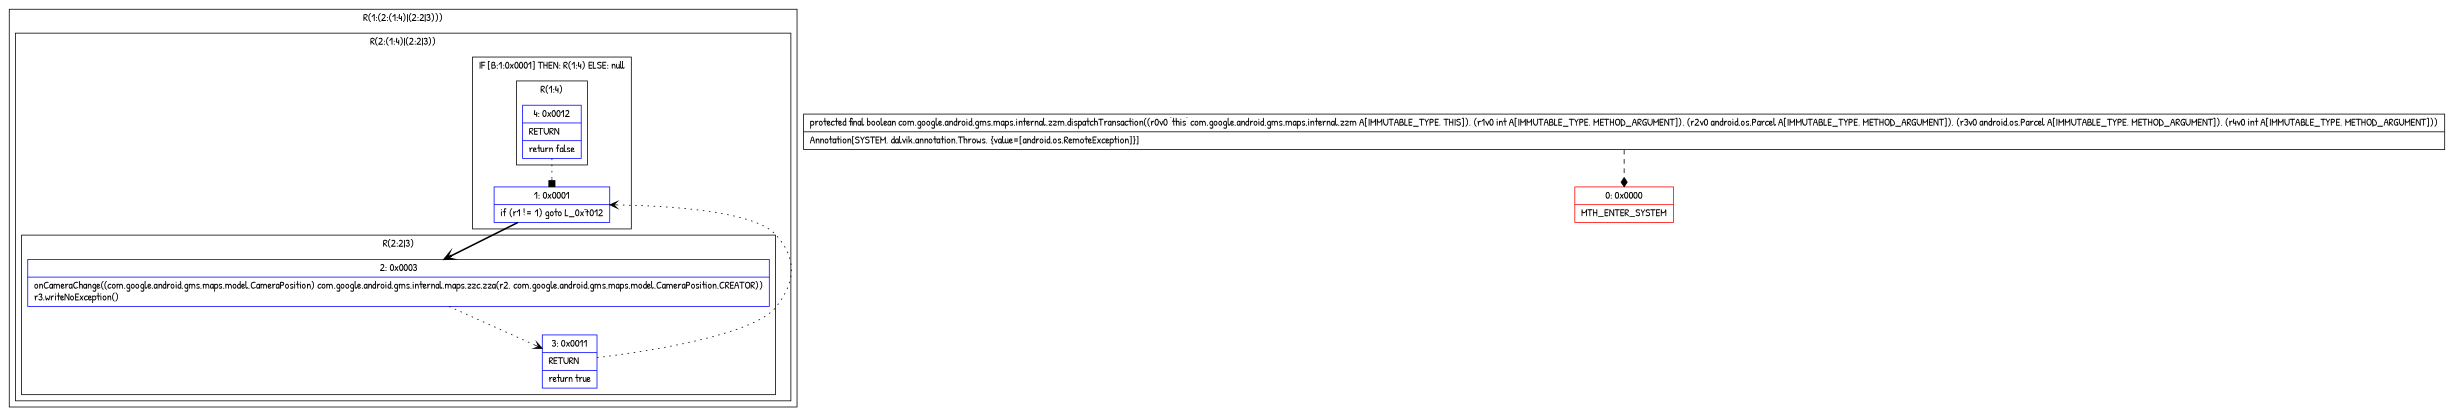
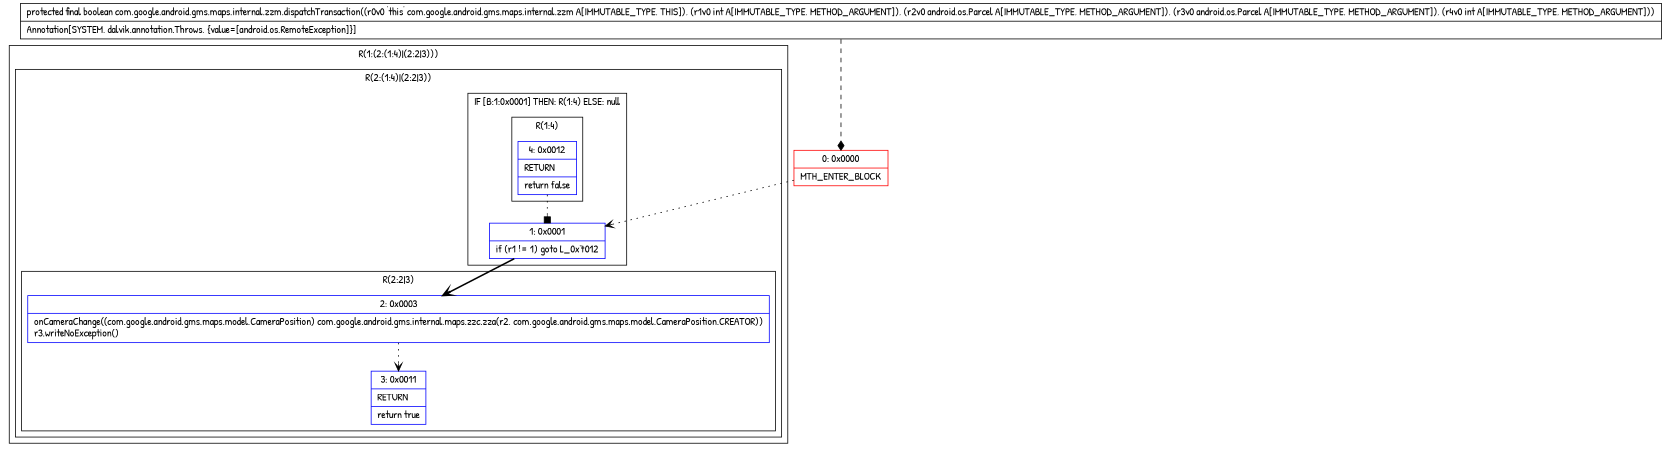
(1624, 213) -> (841, 177)
(785, 293) -> (703, 202)
